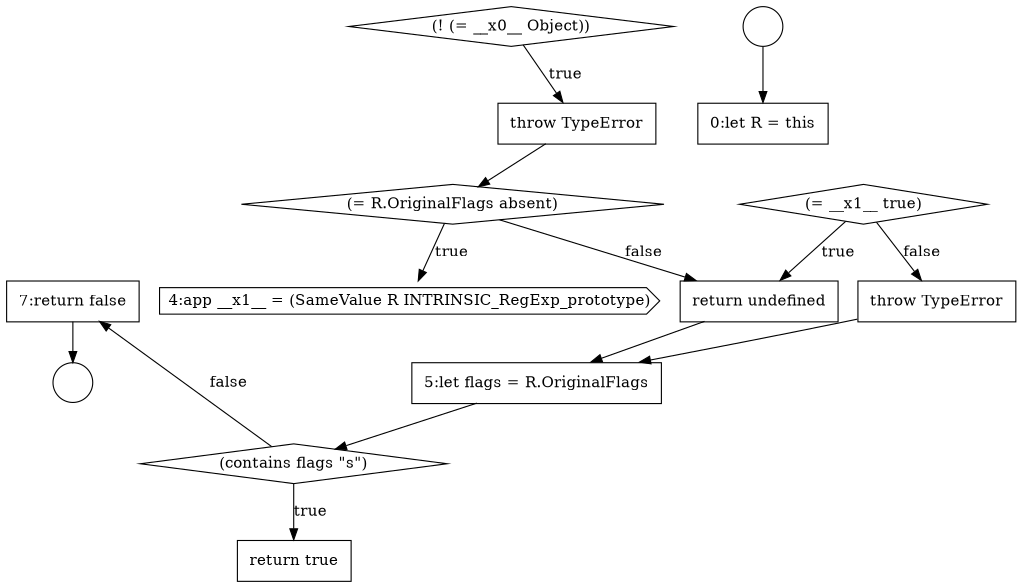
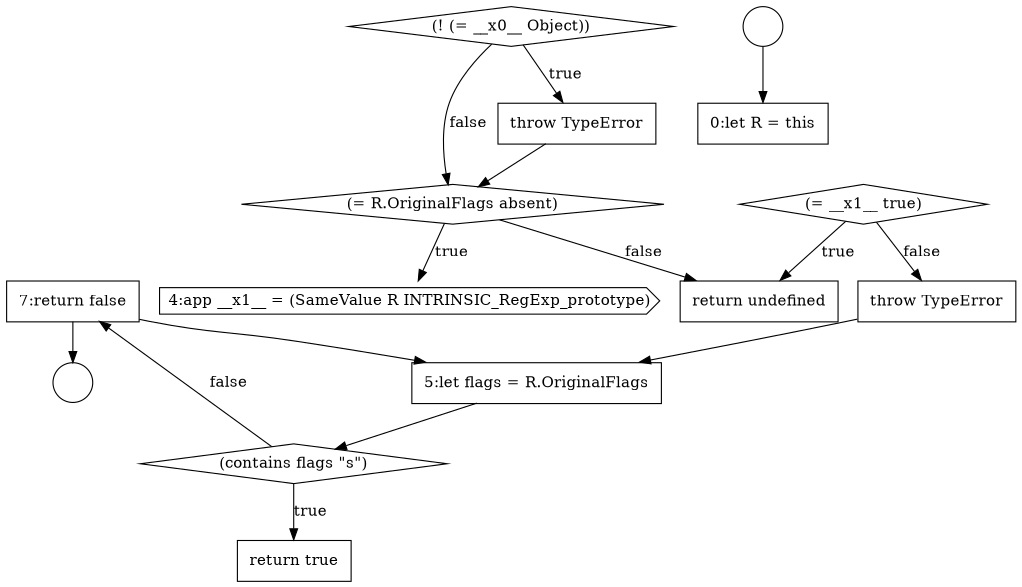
none -> (450, 102)
(653, 340) -> (277, 339)
